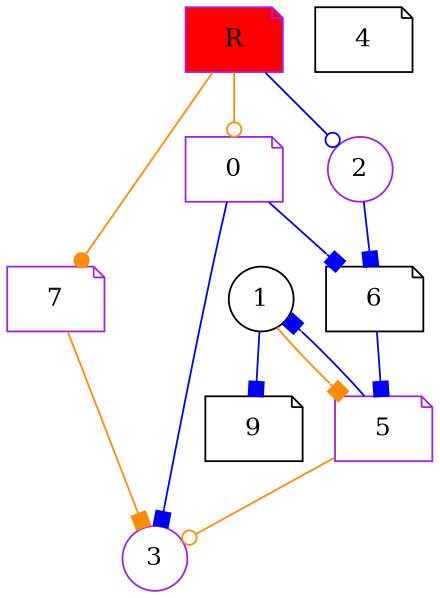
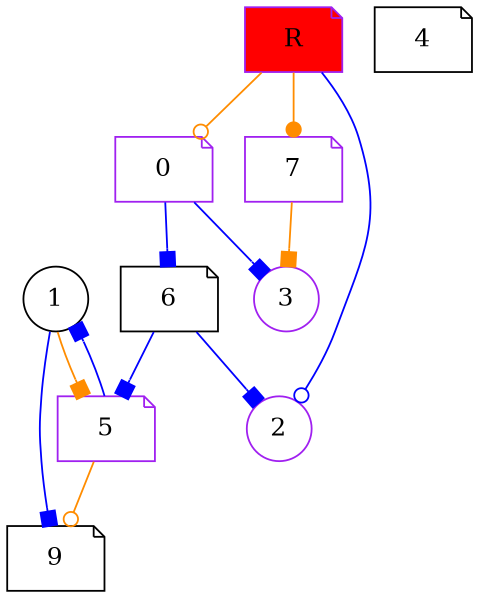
(366, 225) -> (221, 361)
(265, 496) -> (84, 487)
